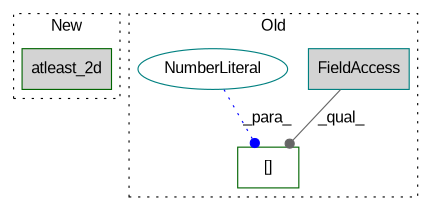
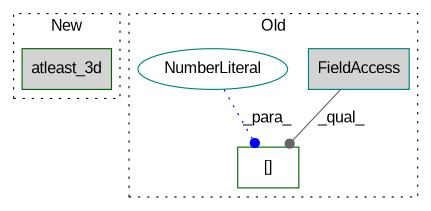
(67, 69) -> (67, 69)
